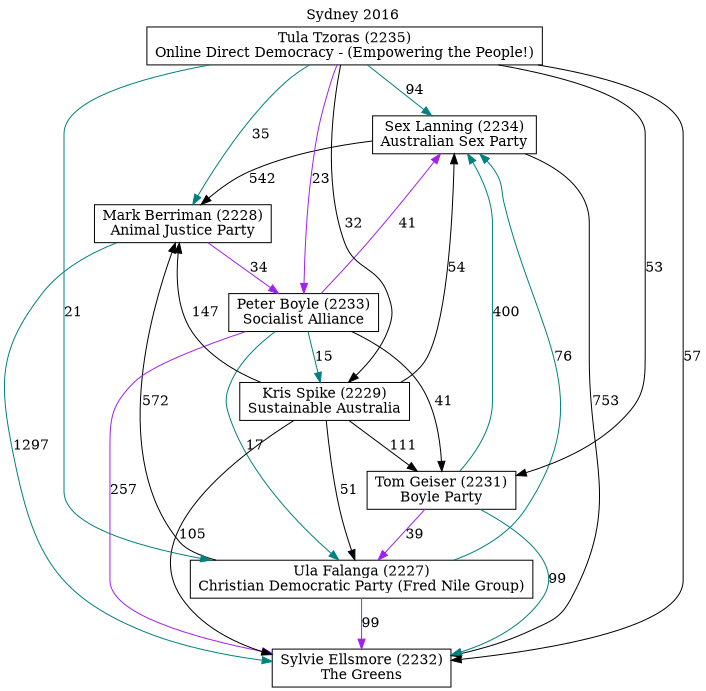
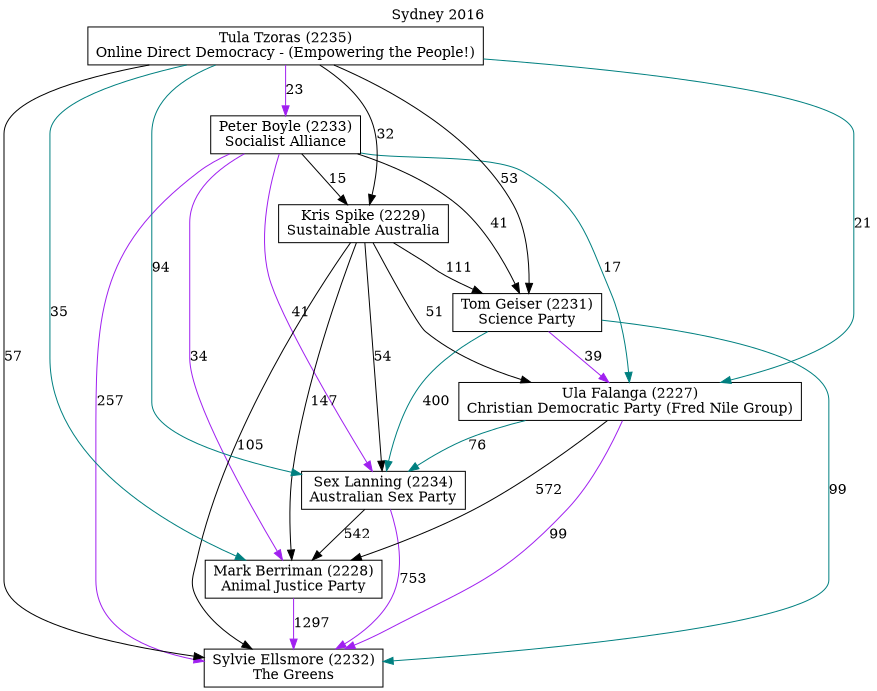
(239, 265) -> (190, 351)
(313, 352) -> (321, 175)
(593, 427) -> (396, 587)
(441, 490) -> (527, 313)
(24, 500) -> (294, 619)
